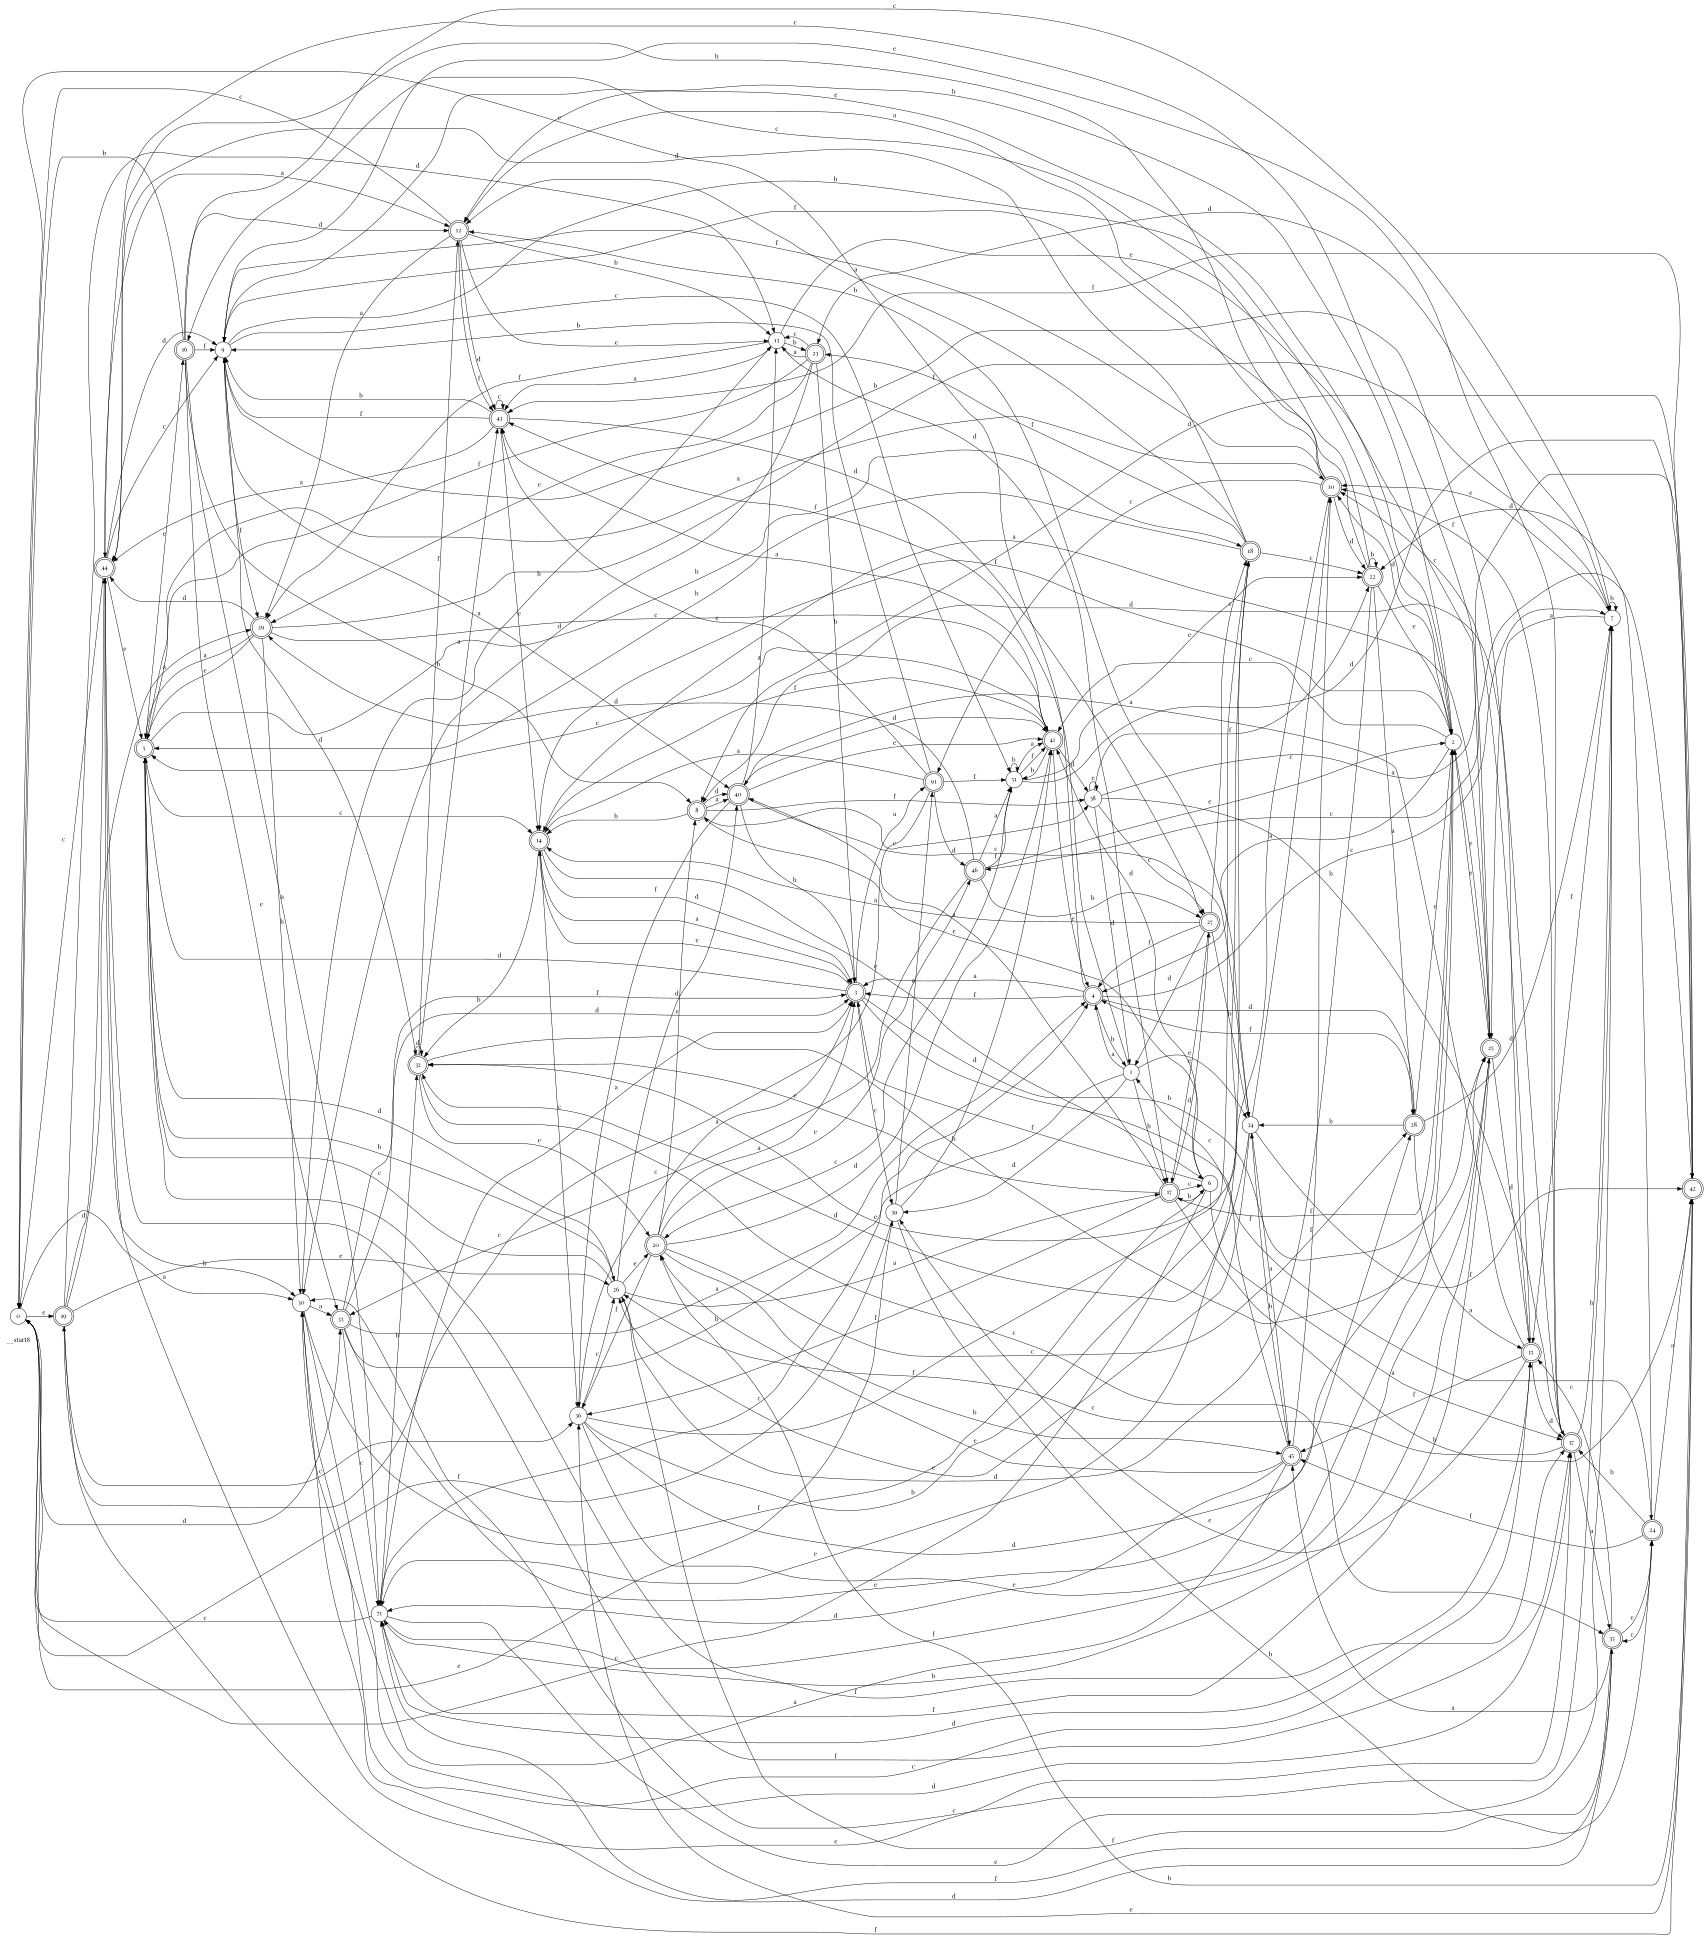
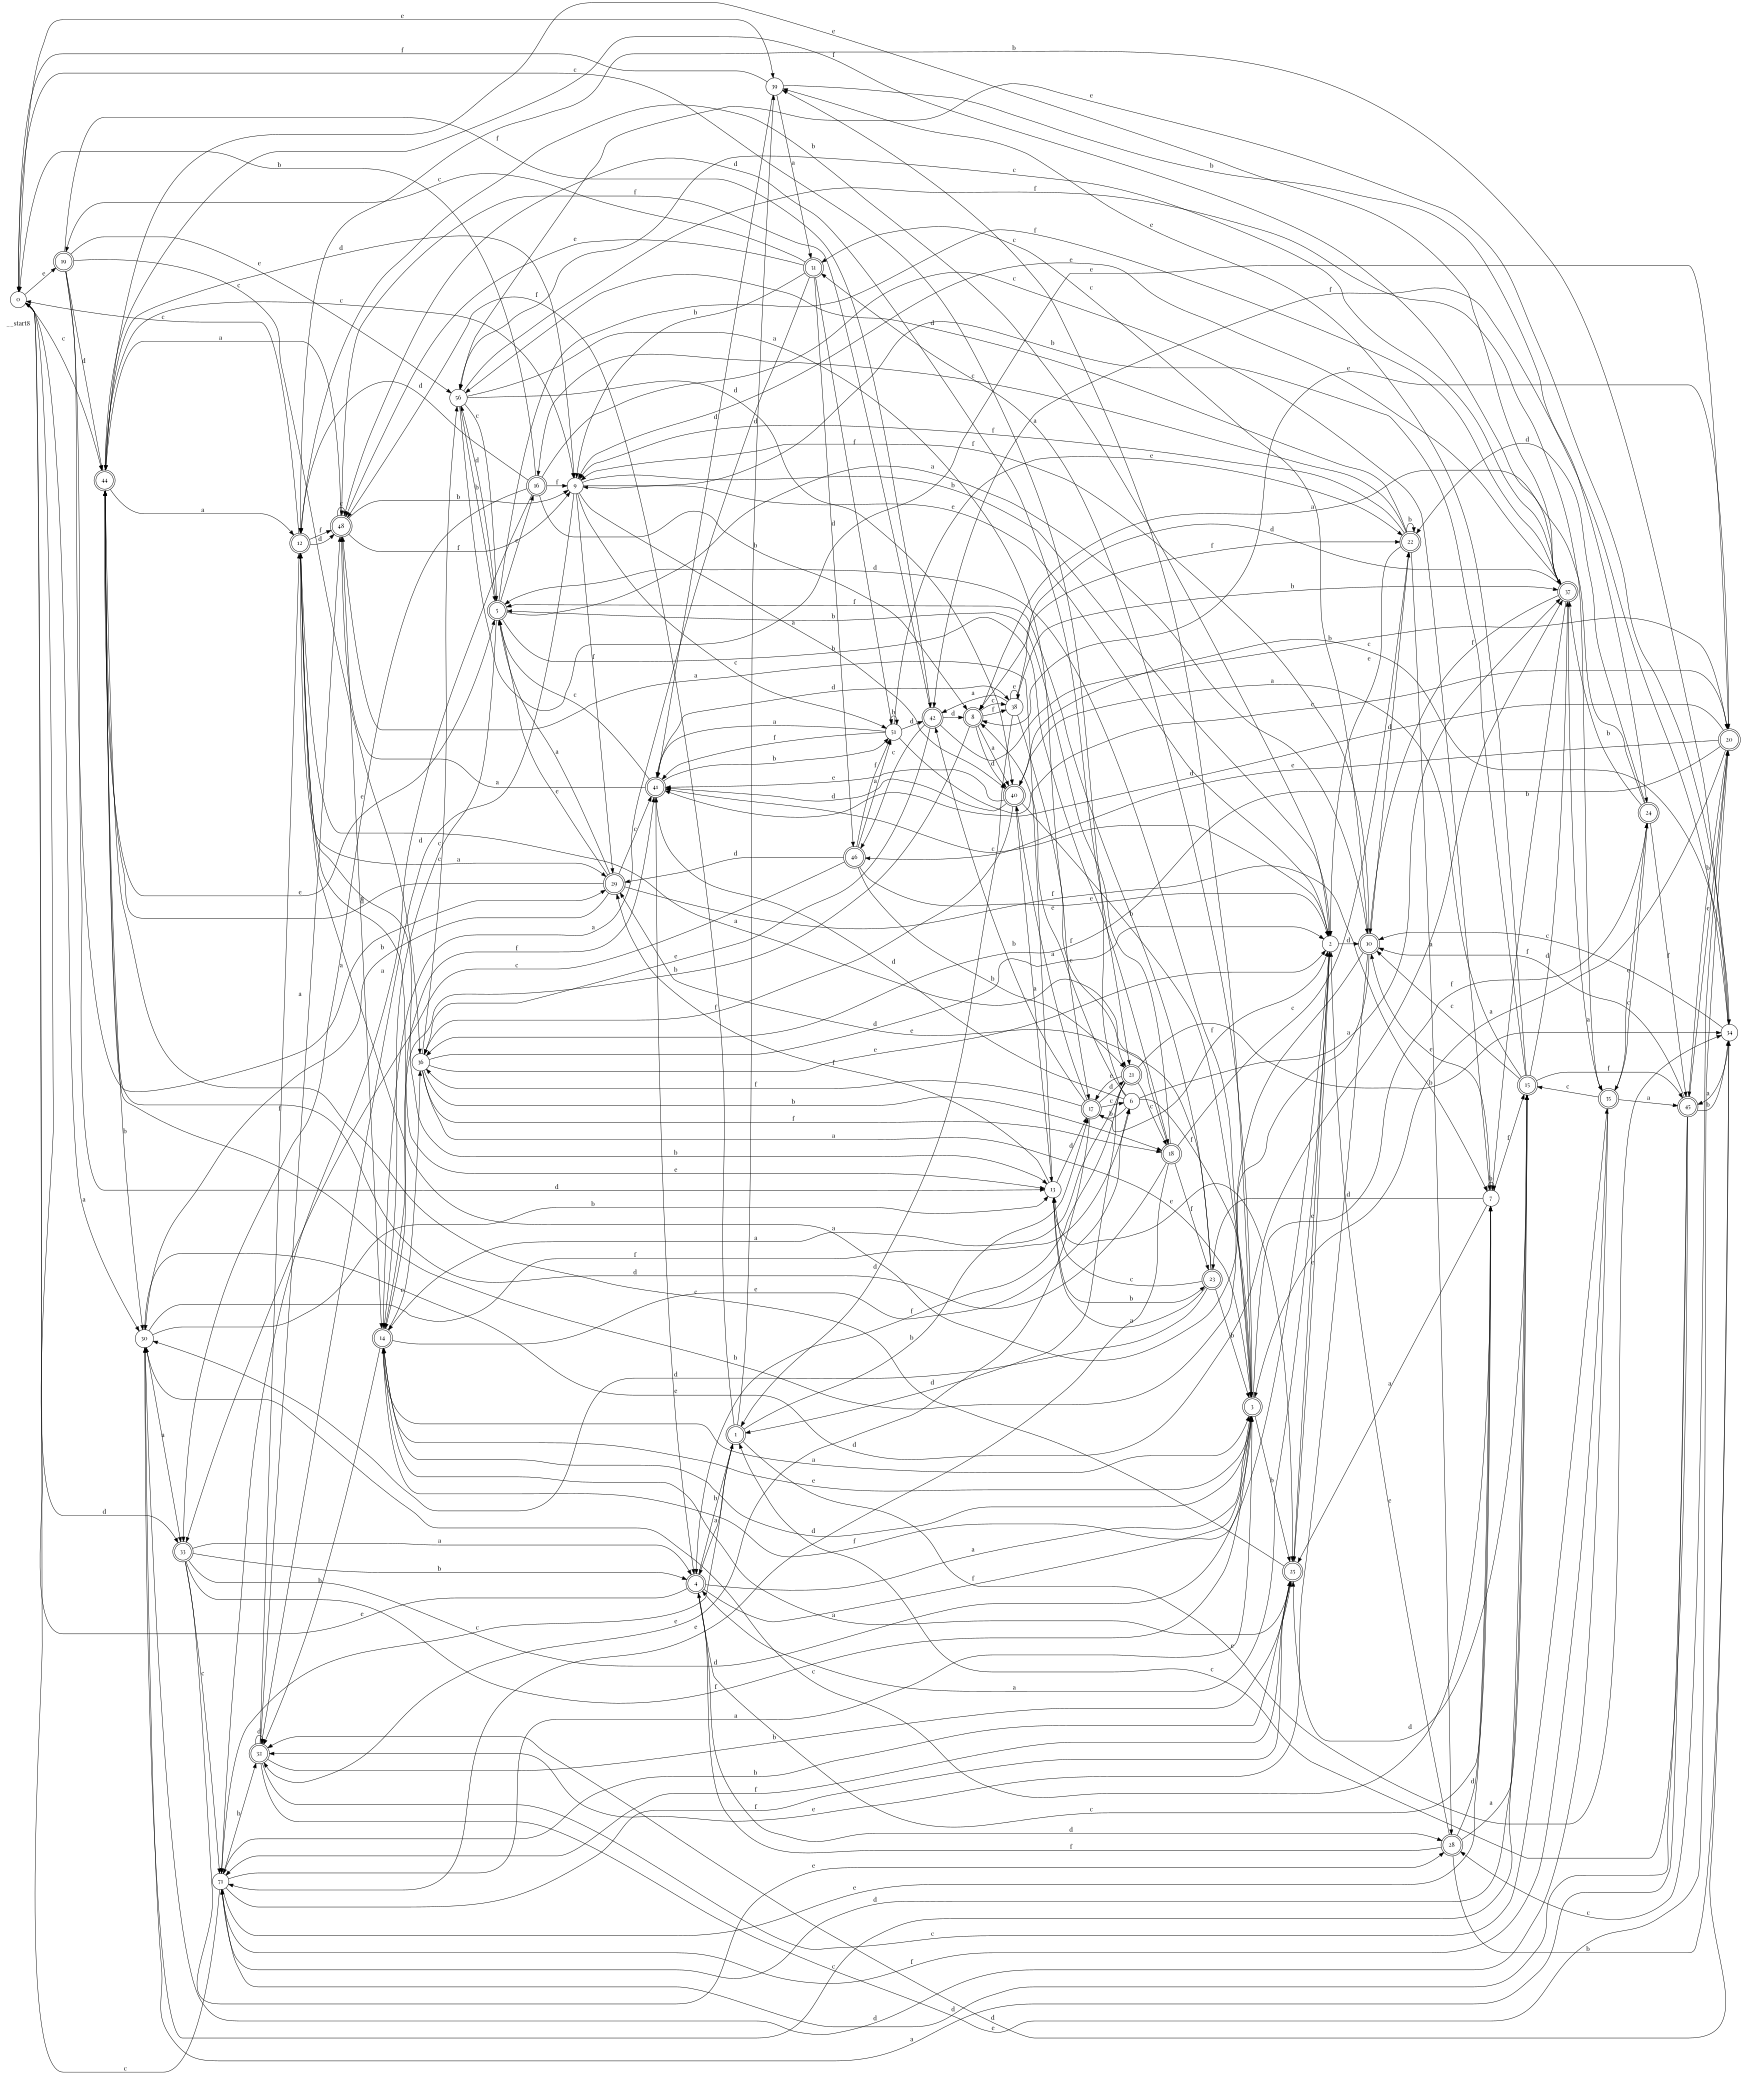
(499, 419) -> (341, 526)
(934, 782) -> (813, 268)
(1210, 922) -> (1132, 1075)
(62, 941) -> (72, 380)
(1131, 1072) -> (736, 1435)
(1511, 1198) -> (1496, 1550)
(616, 1290) -> (458, 398)
(1672, 1362) -> (1405, 475)
